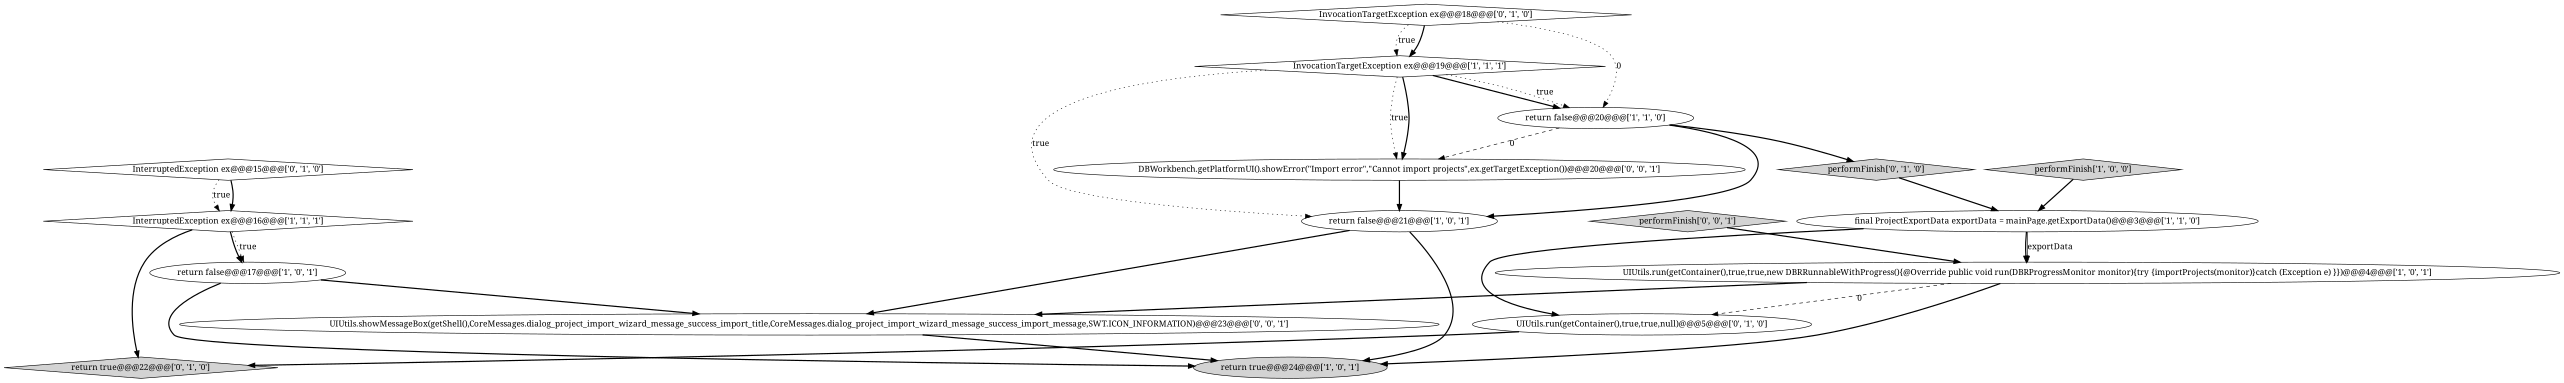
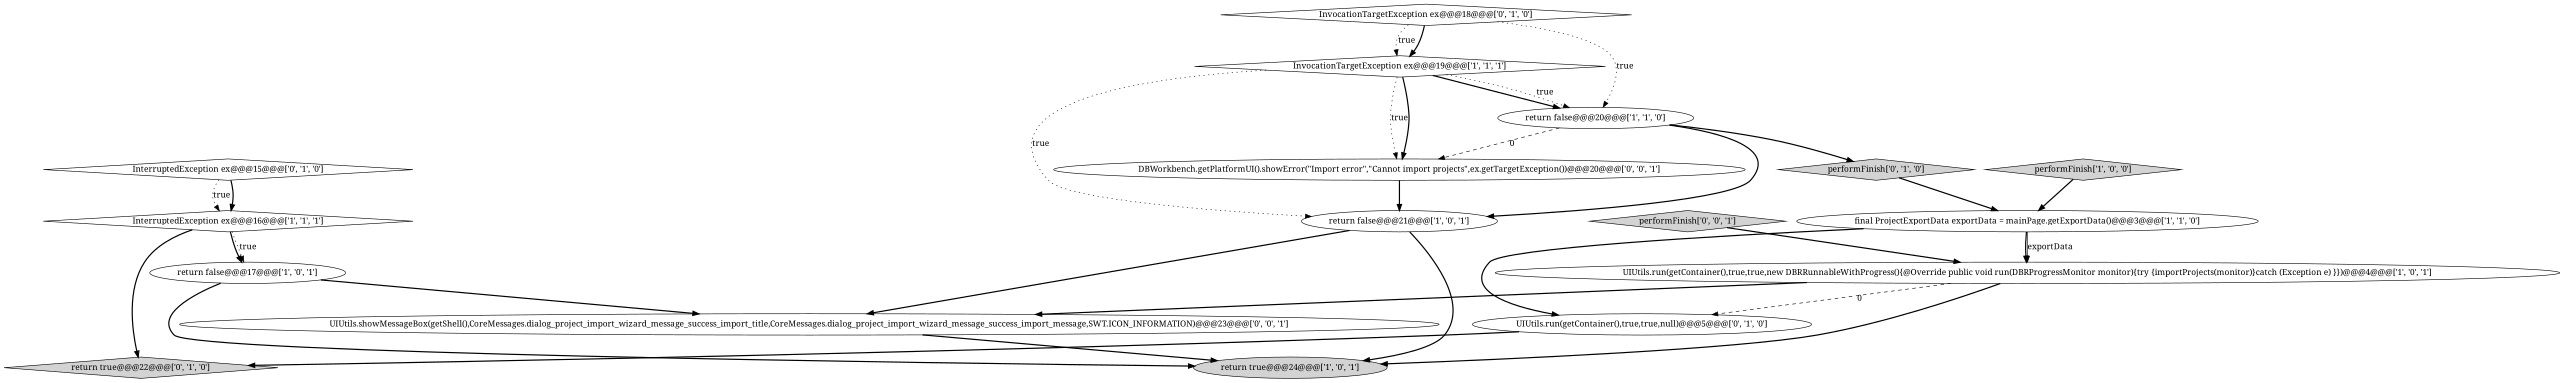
(1619, 66) -> (1625, 66)
